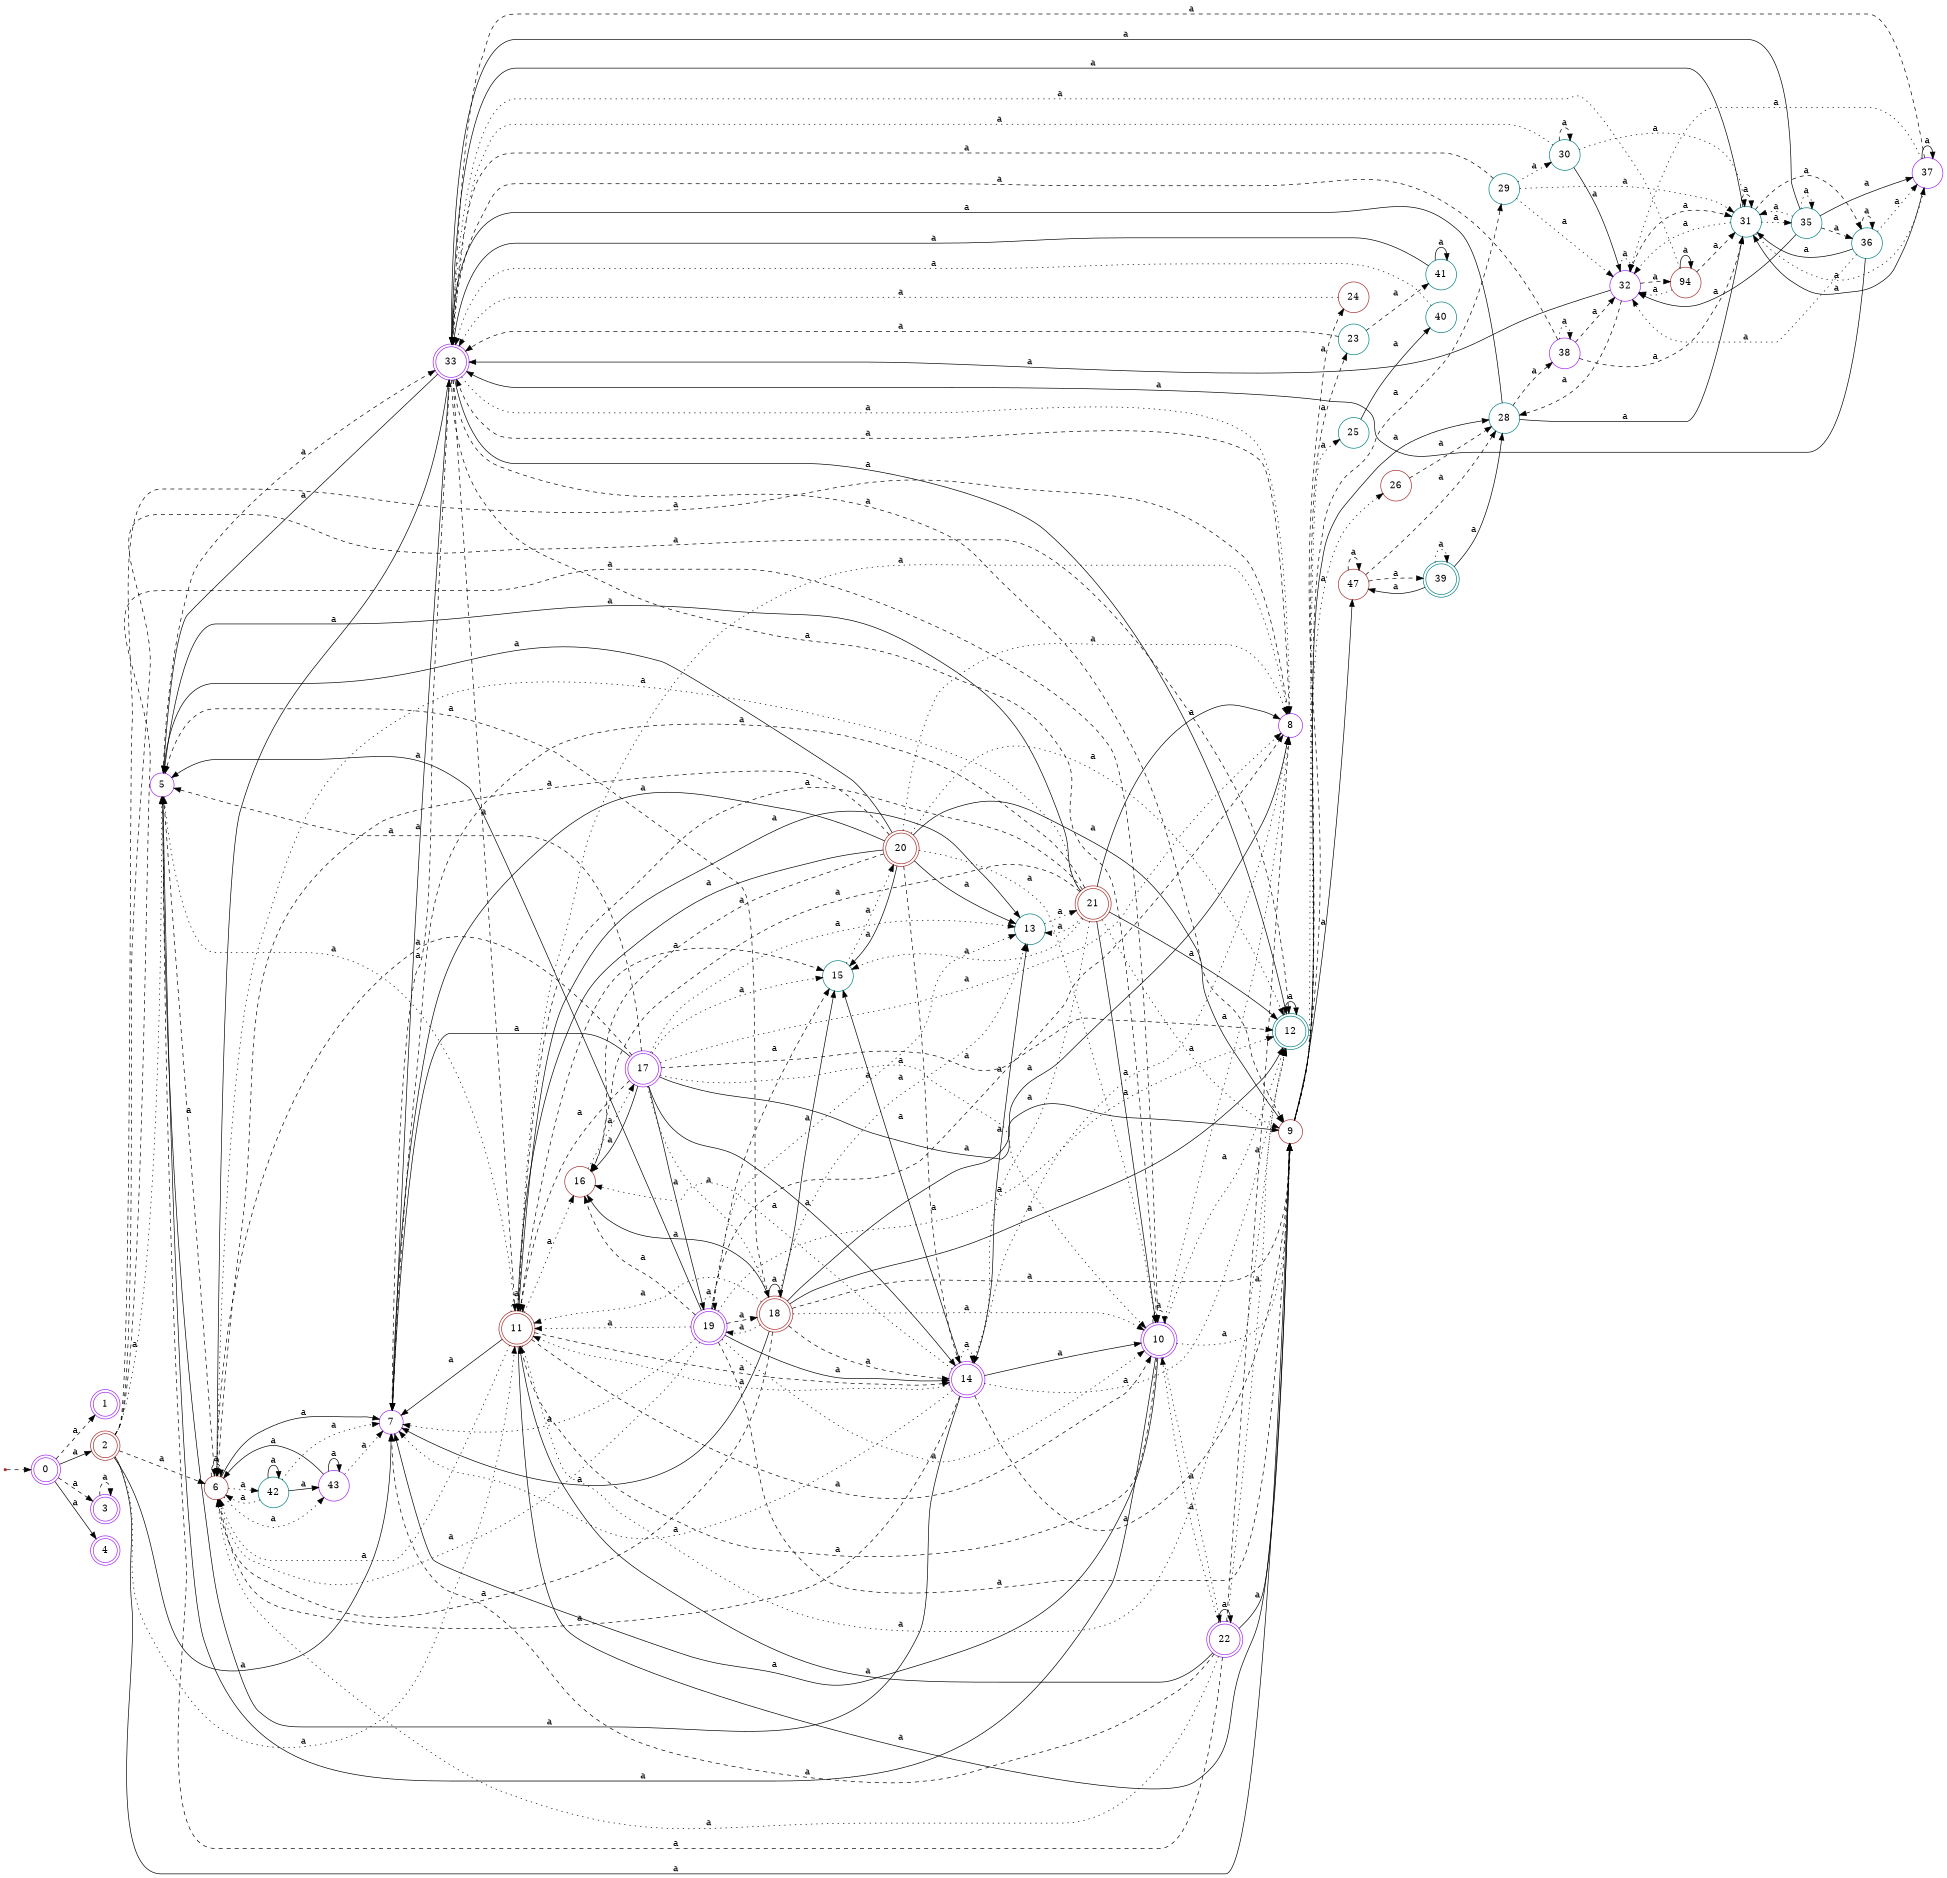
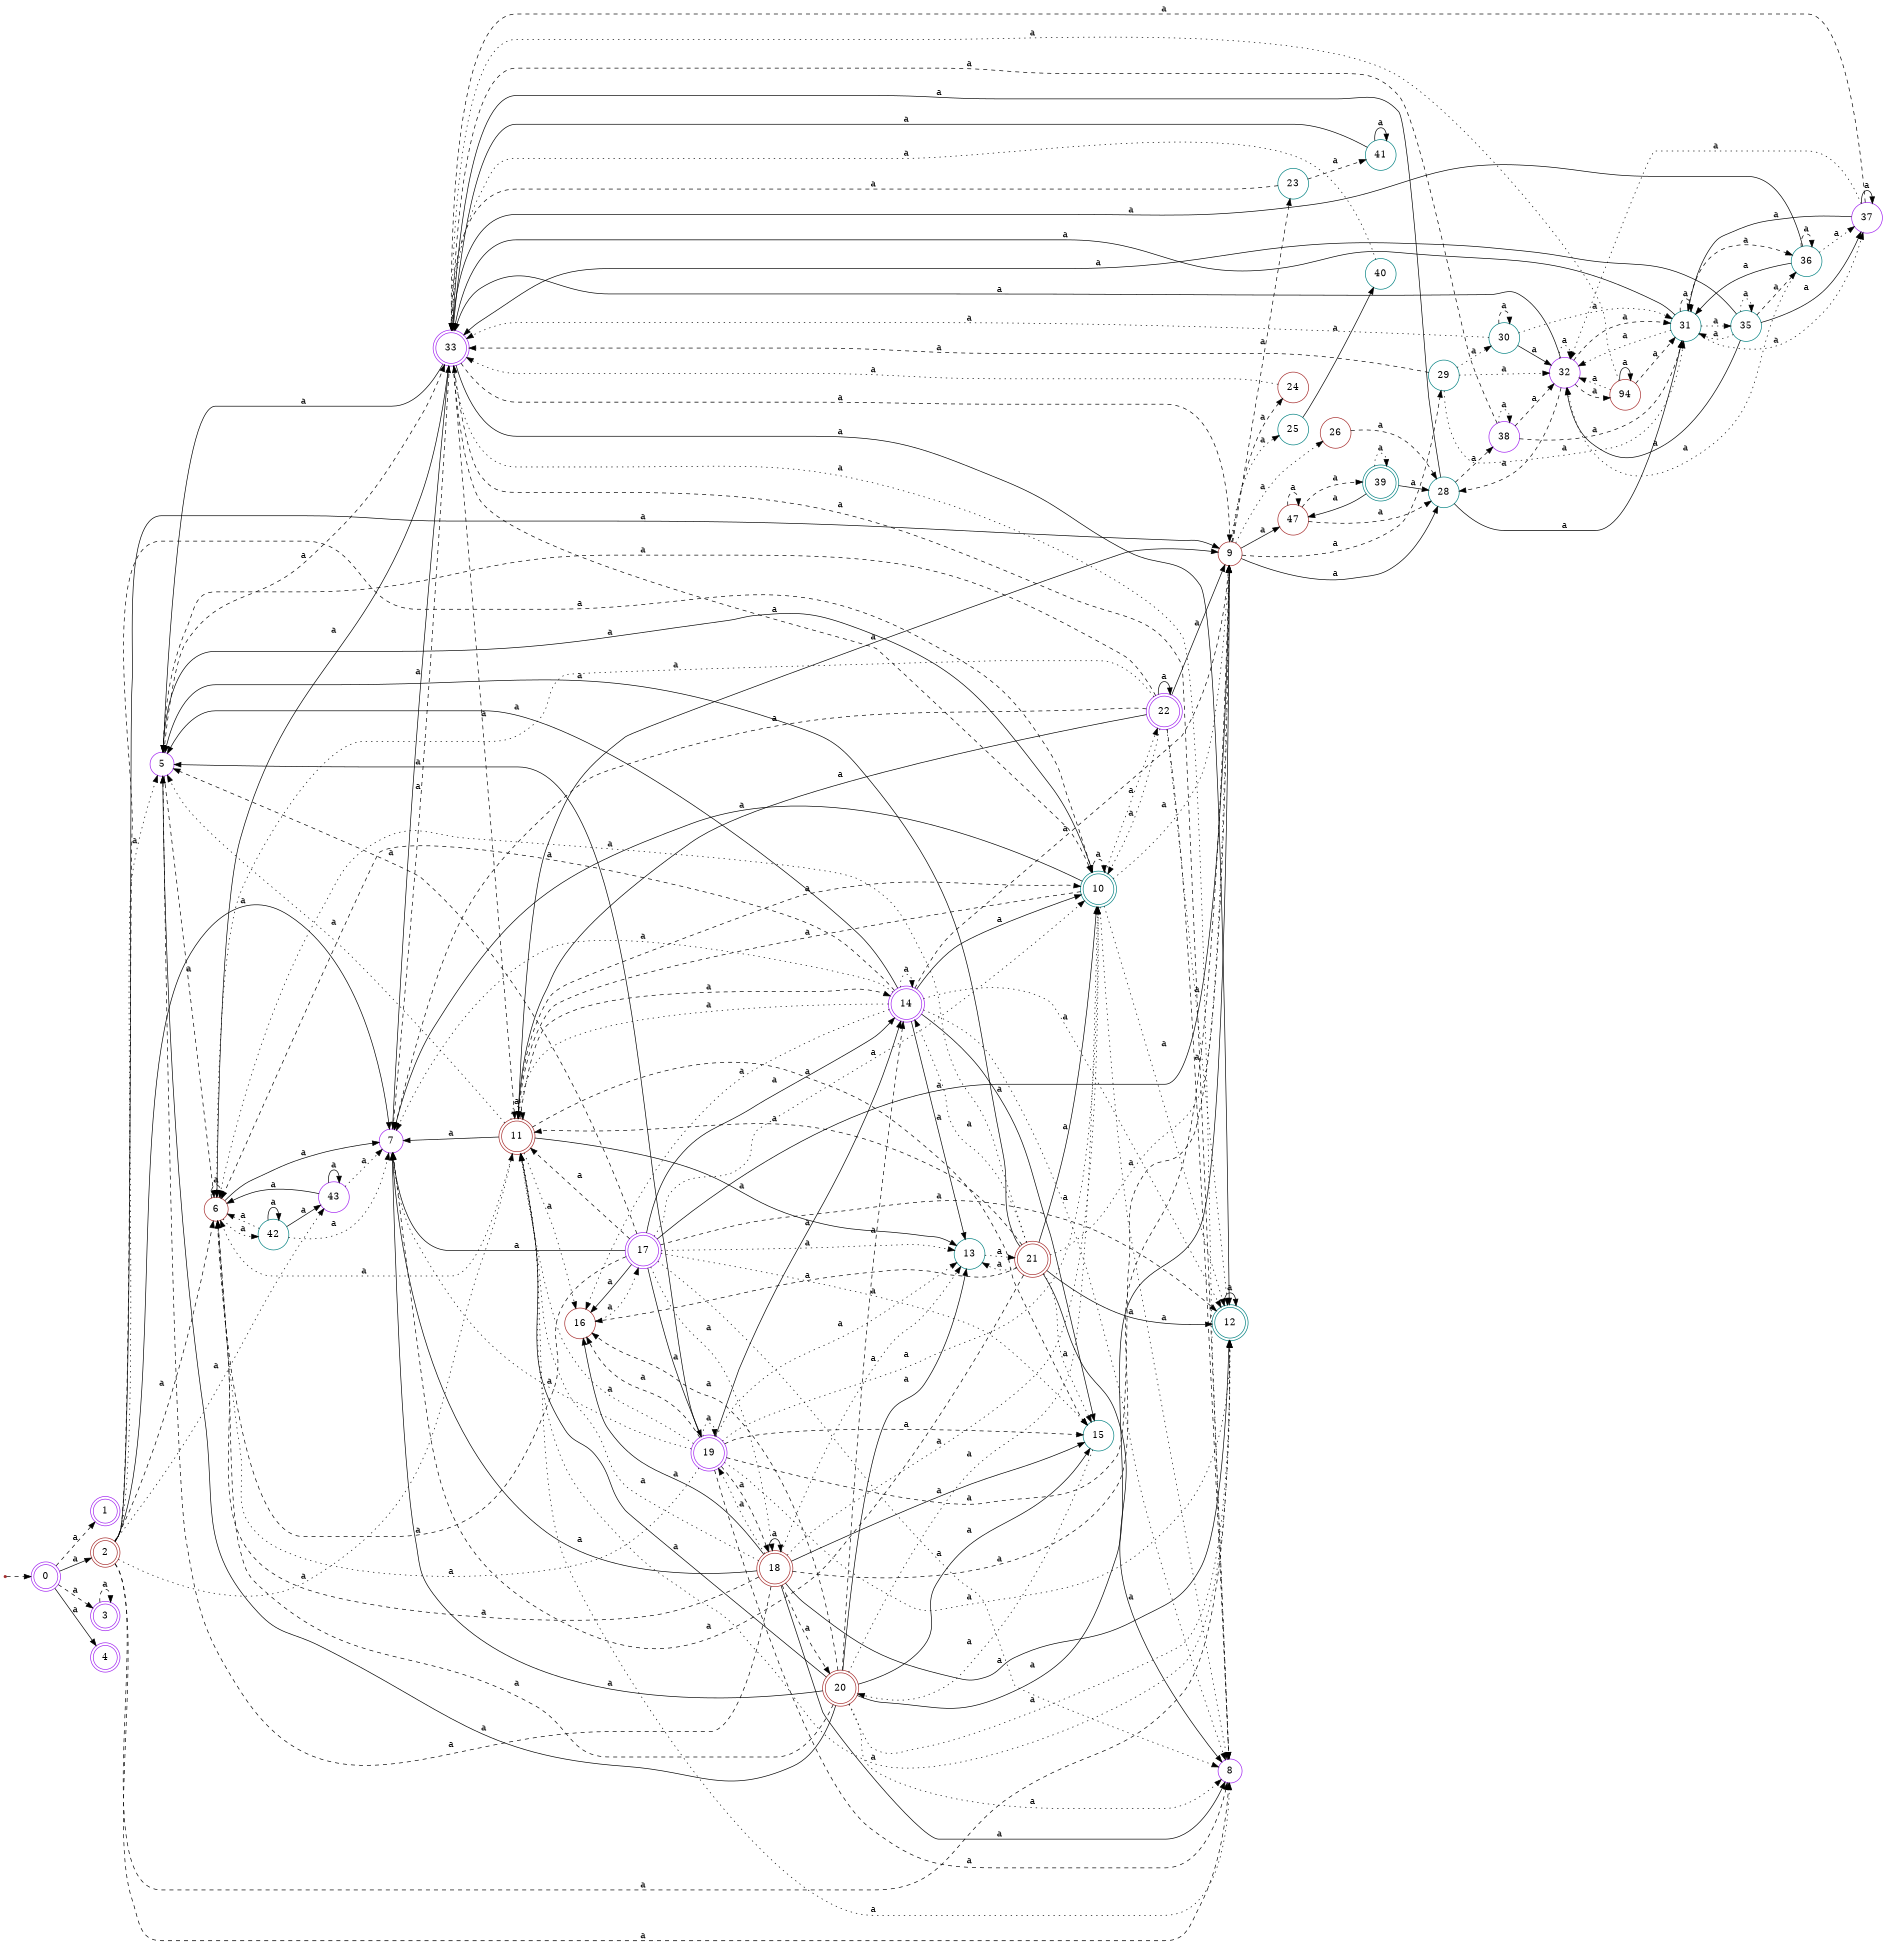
(1159, 1340) -> (1098, 889)
(861, 1364) -> (802, 1628)
(270, 1527) -> (222, 1380)
